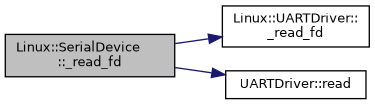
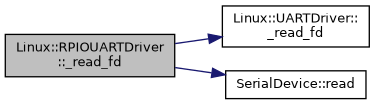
(90, 56) -> (90, 56)
(296, 85) -> (296, 85)
